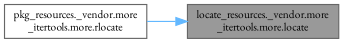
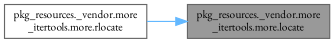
(263, 21) -> (259, 21)
